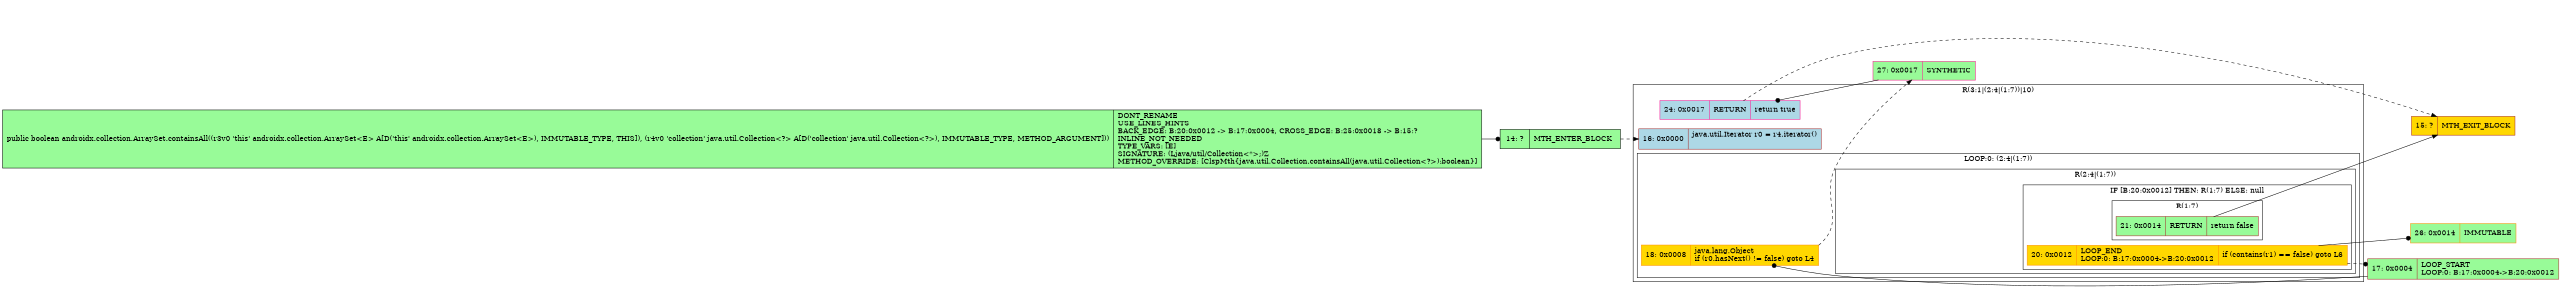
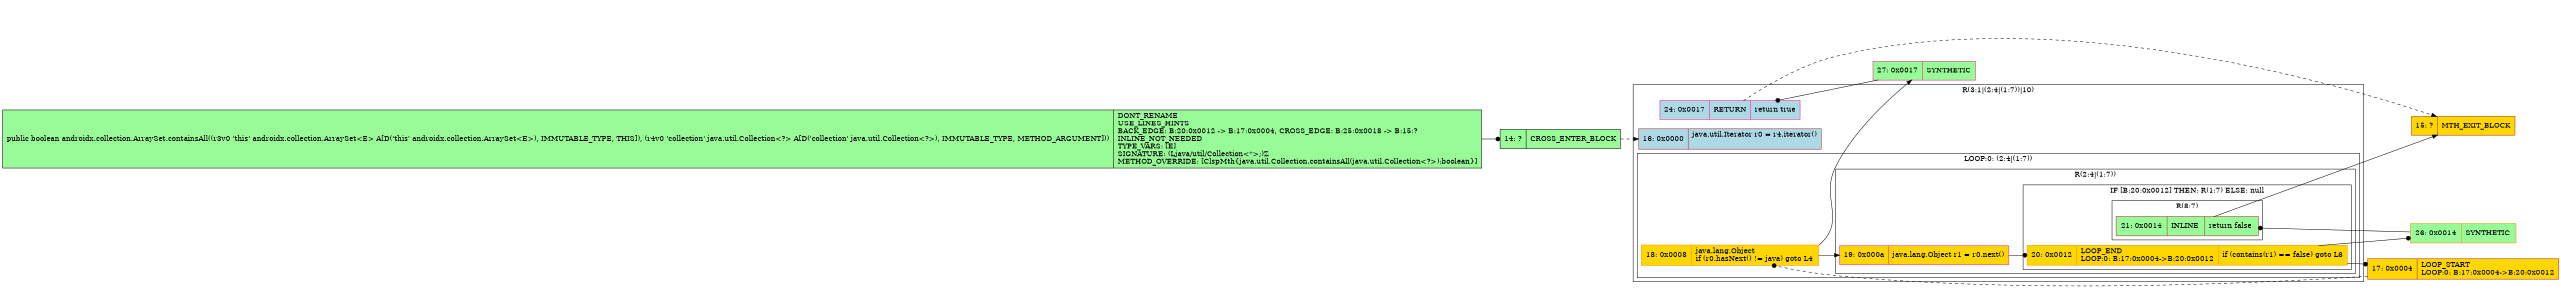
(1573, 139) -> (1573, 139)
(1840, 159) -> (1840, 159)
(2187, 207) -> (2187, 207)
(2186, 226) -> (2185, 226)
none -> (2336, 230)
(2488, 233) -> (2488, 233)
none -> (1924, 255)
(1755, 259) -> (1754, 259)
(2355, 264) -> (2355, 264)
(2463, 269) -> (2463, 269)
(2071, 286) -> (2071, 286)
